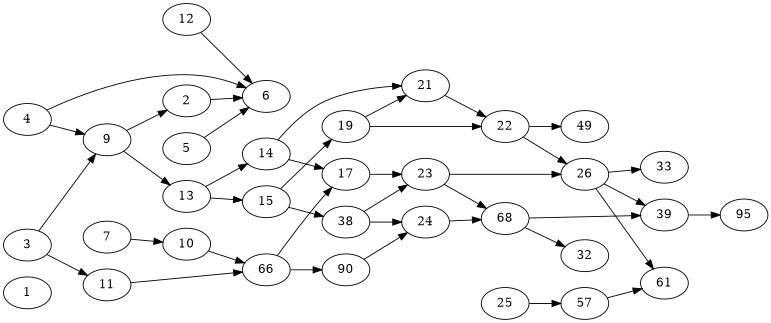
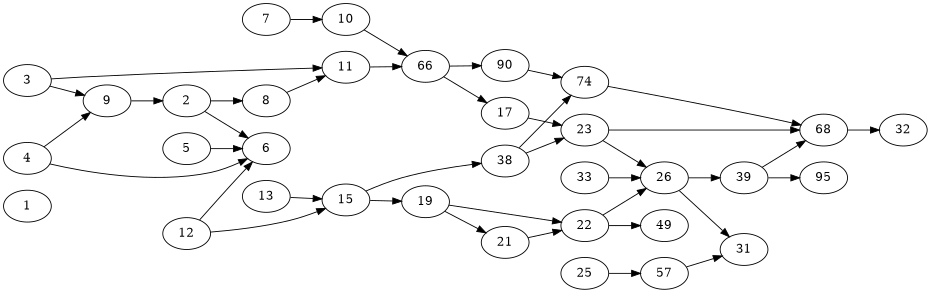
none -> (266, 101)
(266, 154) -> none
(143, 165) -> none
(620, 171) -> (620, 178)
(580, 217) -> (780, 156)
(426, 222) -> (585, 82)
none -> (265, 225)
(664, 283) -> (744, 249)
